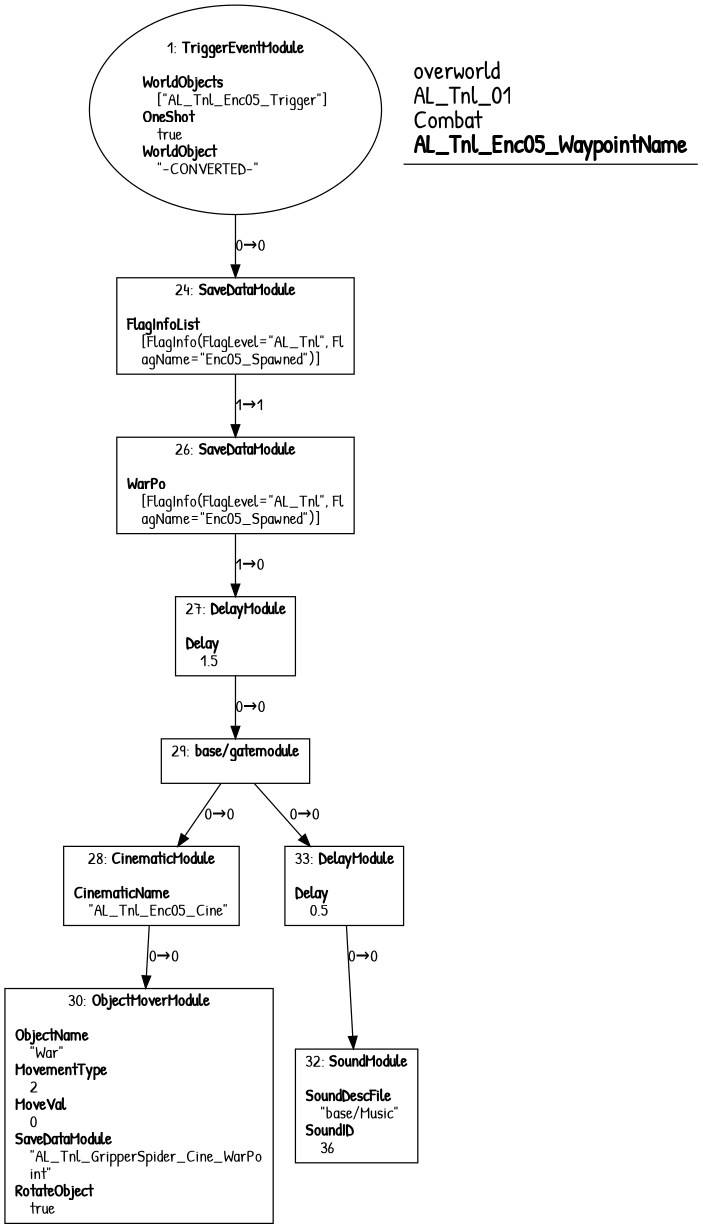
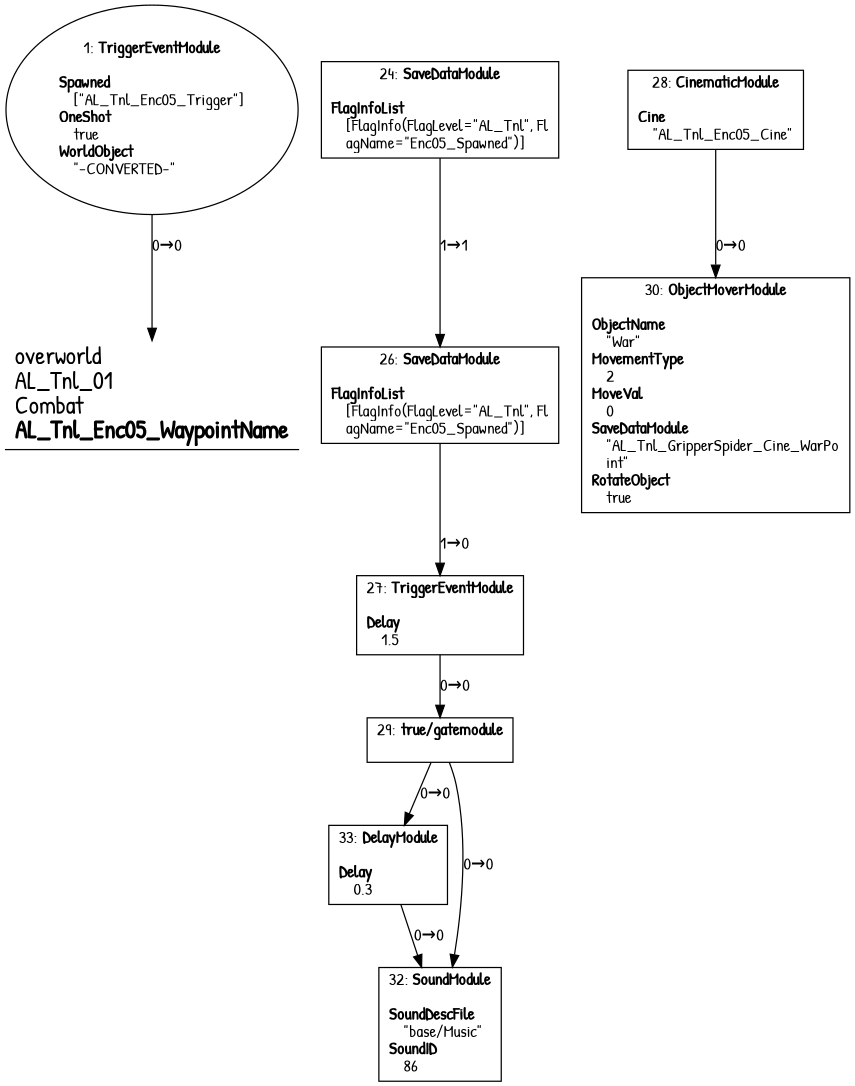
(183, 83) -> (85, 83)
(235, 240) -> (152, 271)
(146, 484) -> (368, 394)
(248, 609) -> (452, 588)
(247, 751) -> (452, 730)
(203, 810) -> (463, 858)
(122, 893) -> (651, 117)
(312, 911) -> (356, 890)
(320, 1148) -> (404, 1066)
